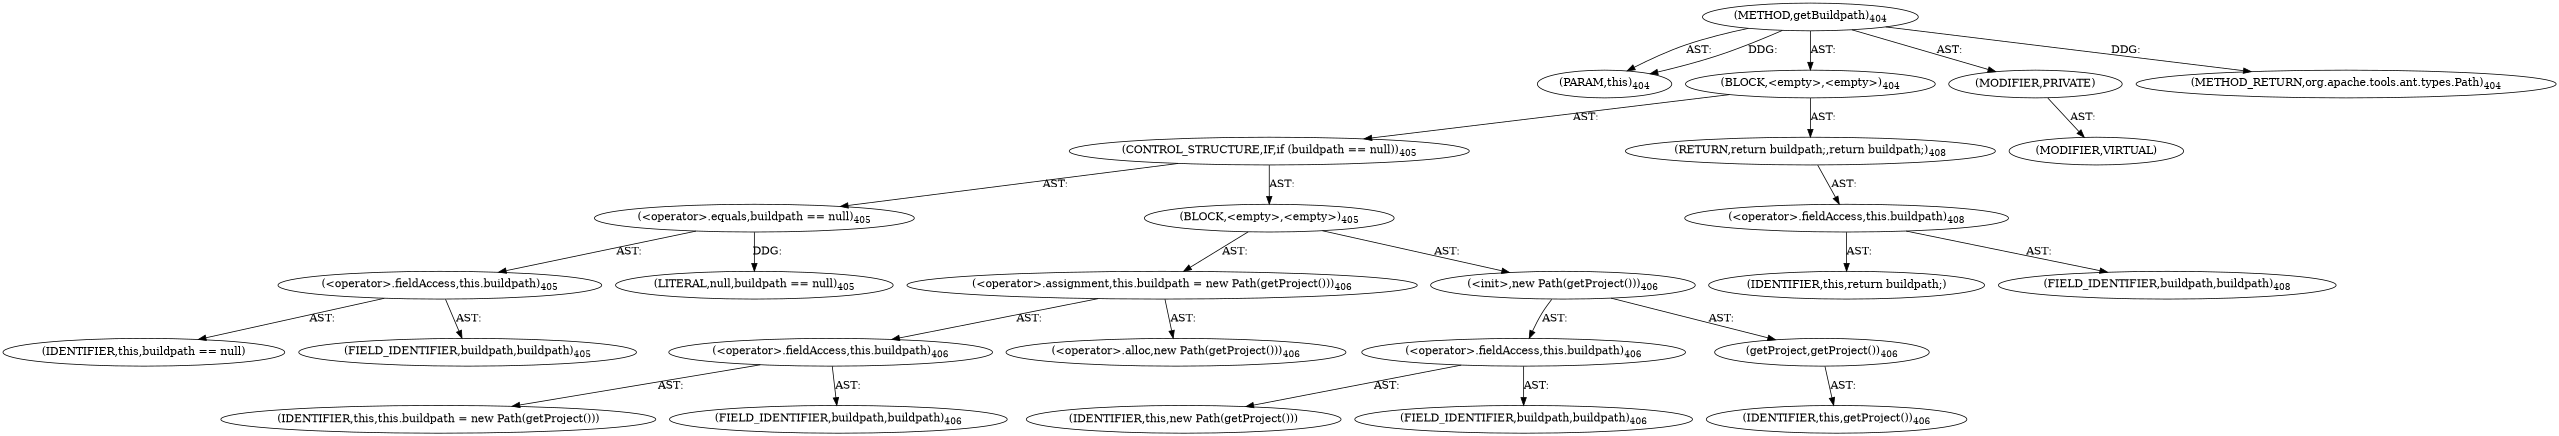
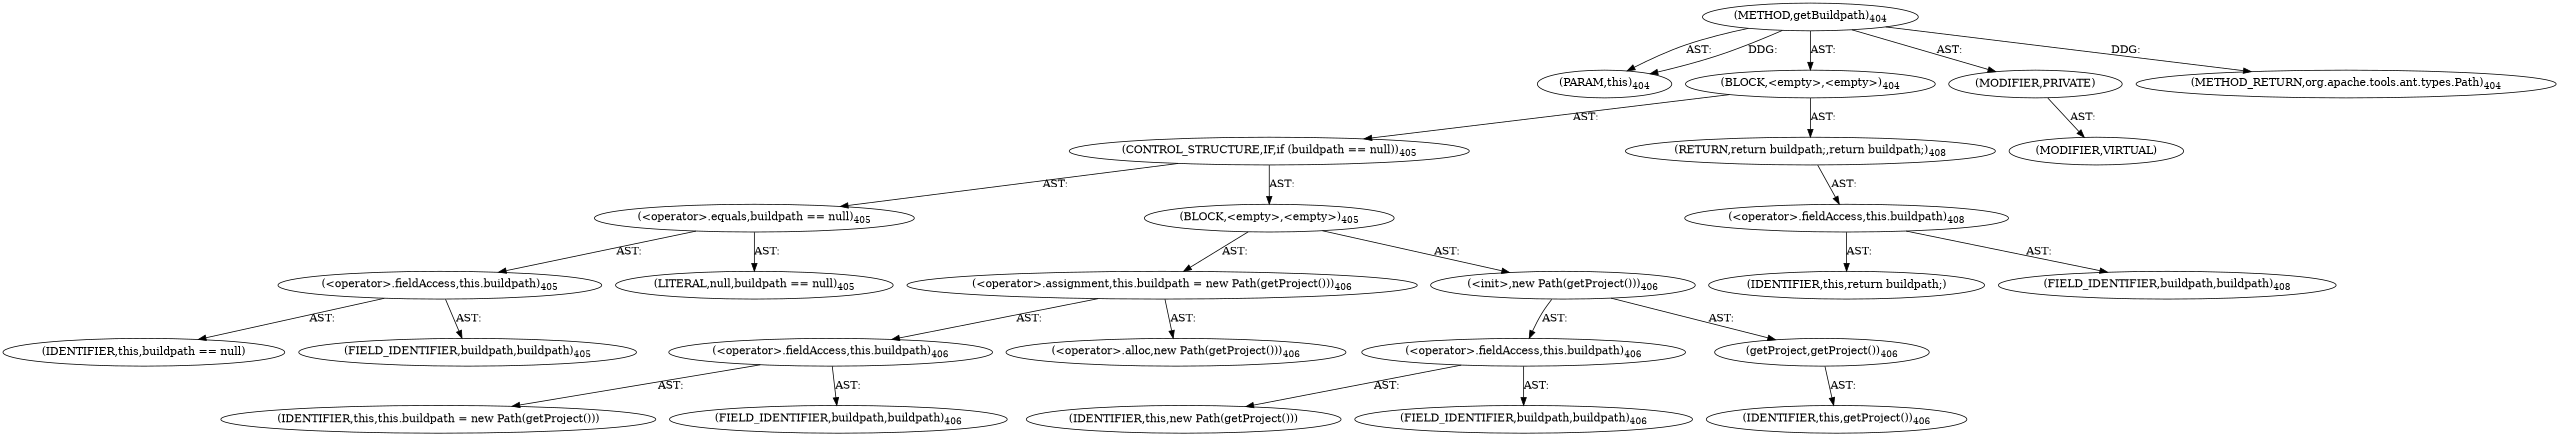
(769, 252) -> (769, 252)
